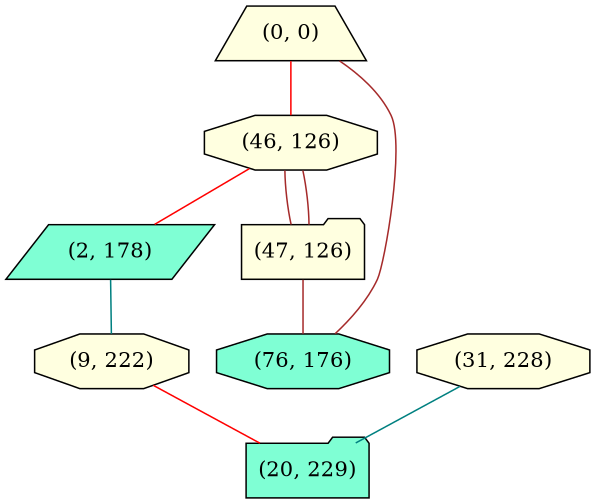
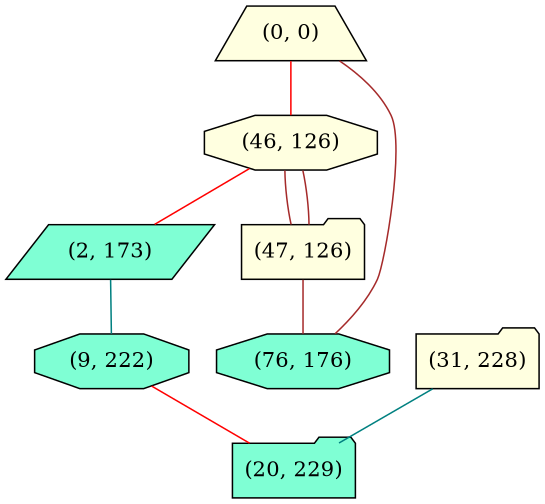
(110, 252) -> (110, 252)
(112, 361) -> (112, 361)
(503, 361) -> (478, 361)
